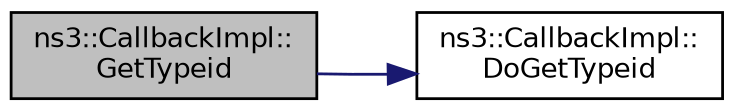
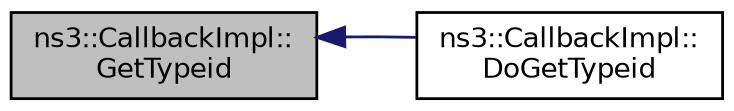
(352, 74) -> (381, 37)
